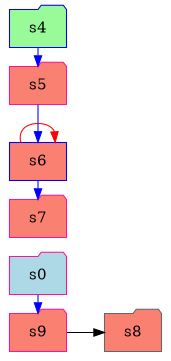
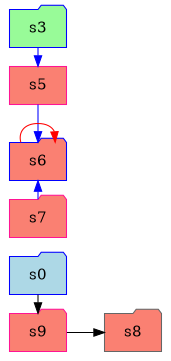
(38, 28) -> (38, 28)
(38, 86) -> (38, 86)
(38, 162) -> (38, 162)
(38, 185) -> (38, 195)
(38, 276) -> (38, 276)
(38, 299) -> (38, 299)
